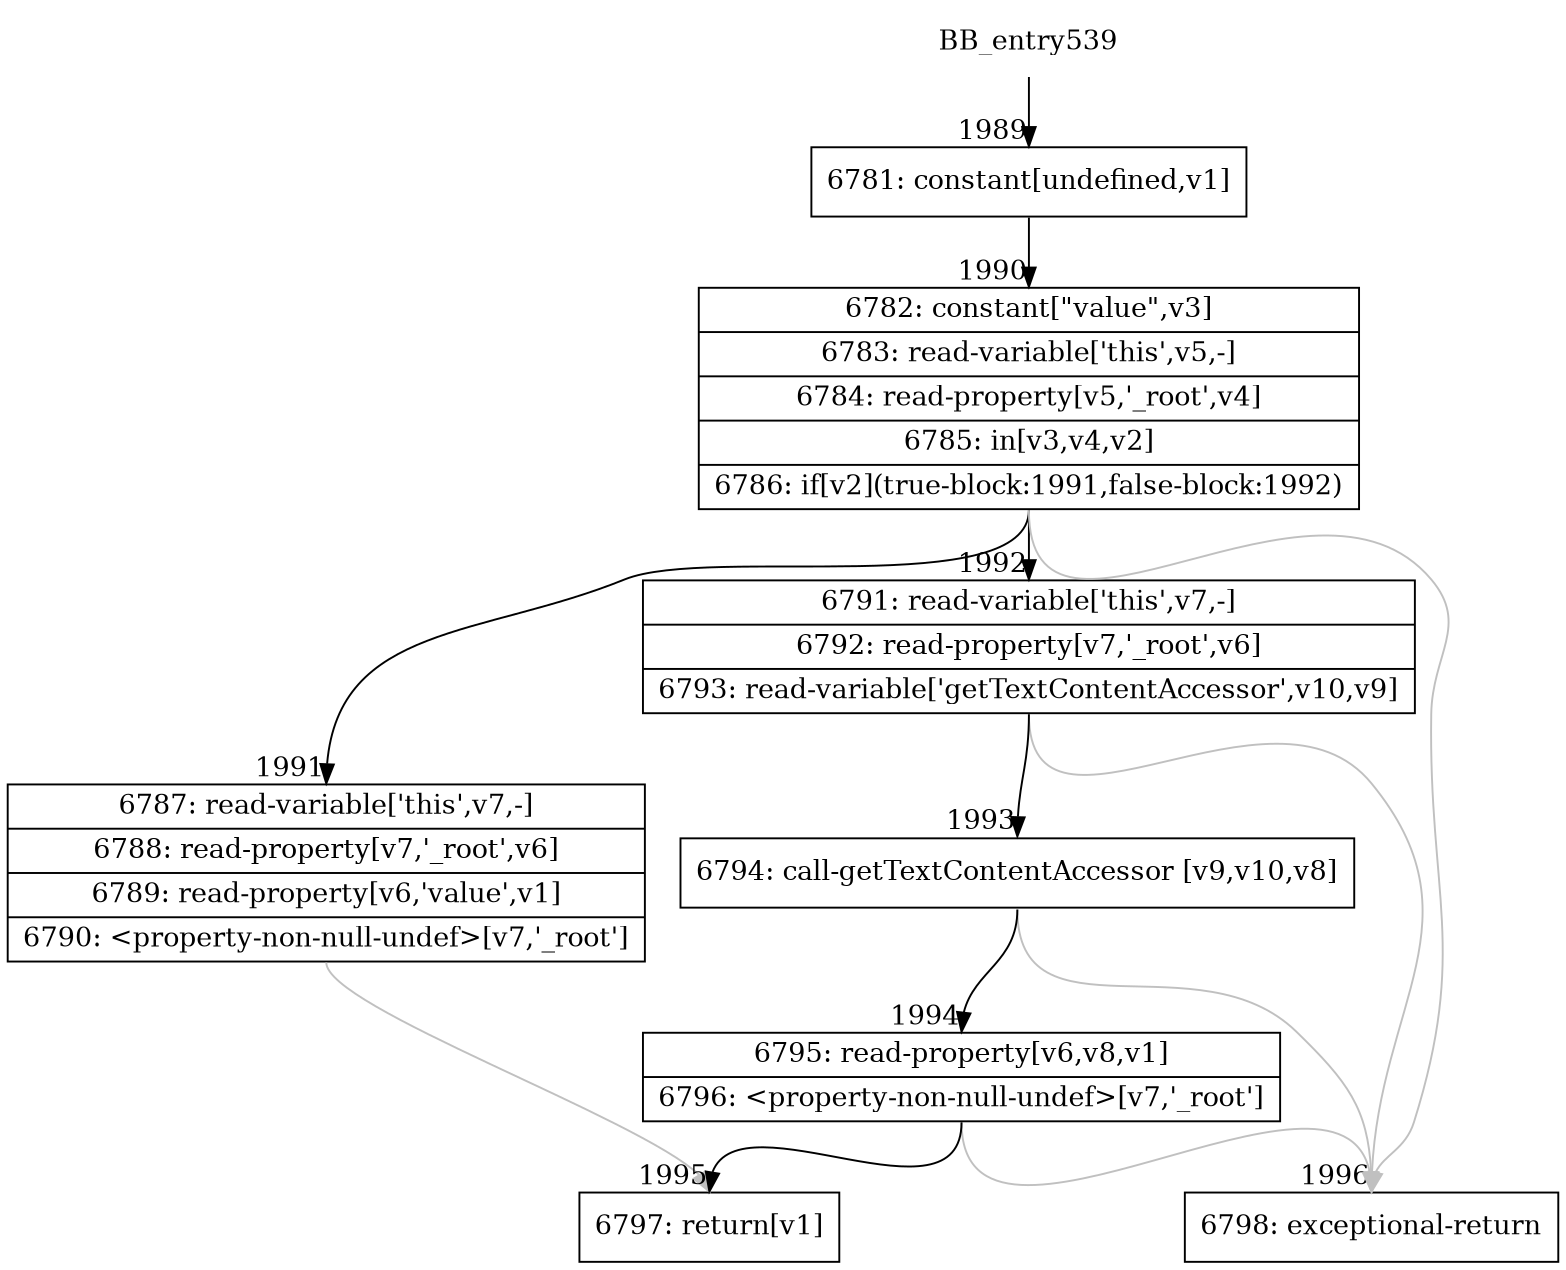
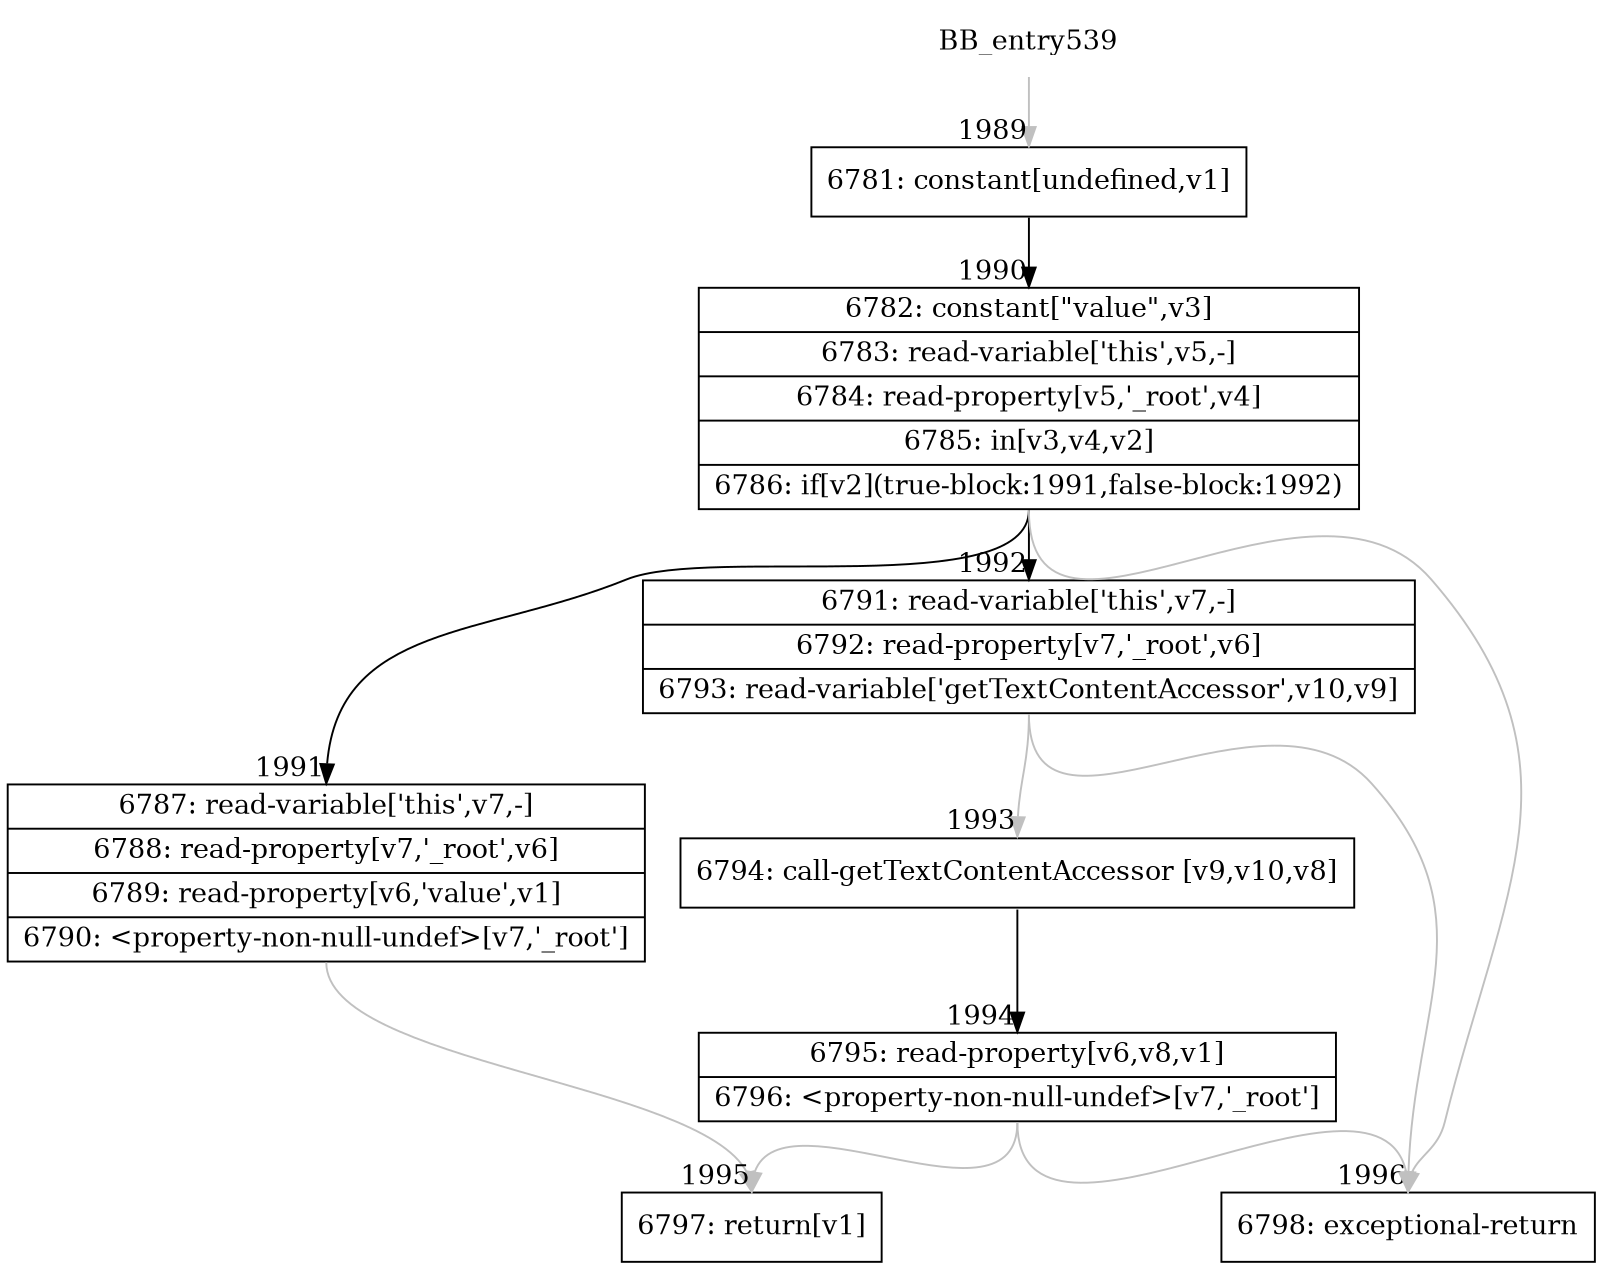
(1029, 102) -> (1029, 102)
(1025, 766) -> (1025, 766)
(1221, 995) -> none
(845, 1159) -> (894, 1159)
